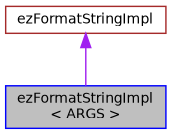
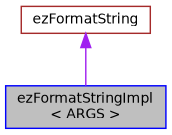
(86, 20) -> (86, 20)
